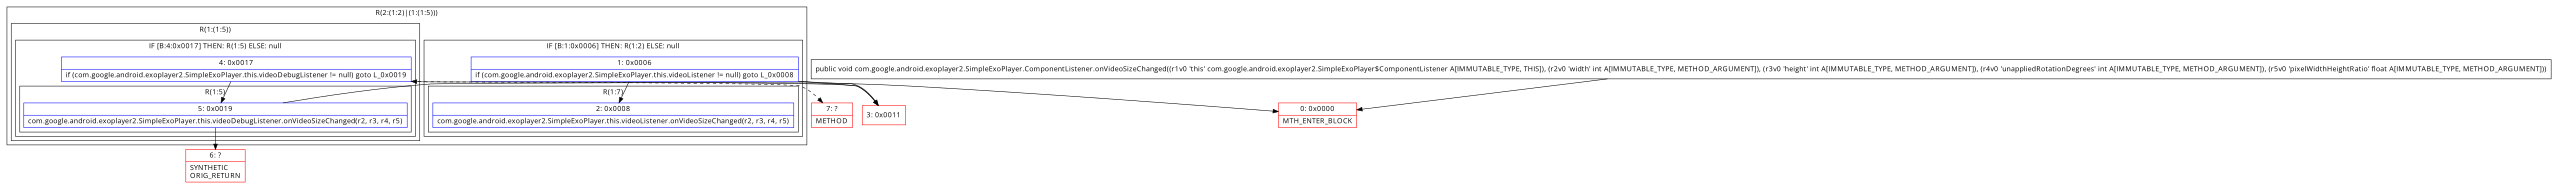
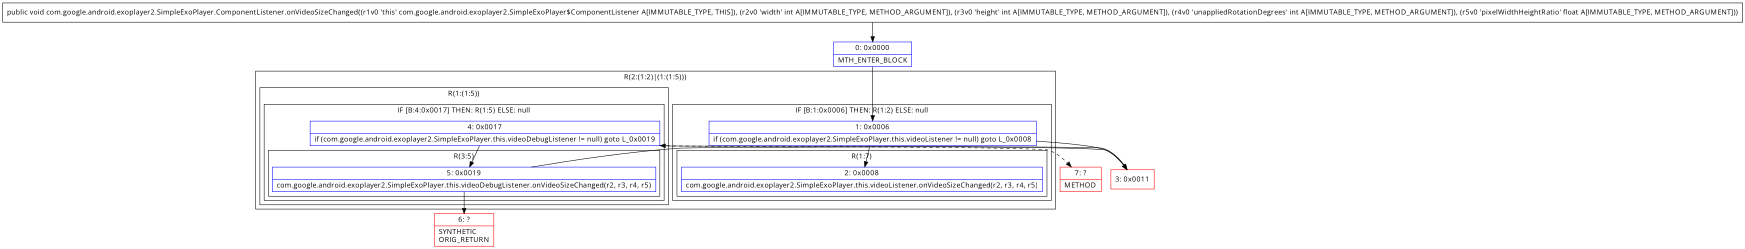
(215, 92) -> (464, 156)
(1036, 94) -> (873, 91)
(1318, 115) -> (873, 54)
